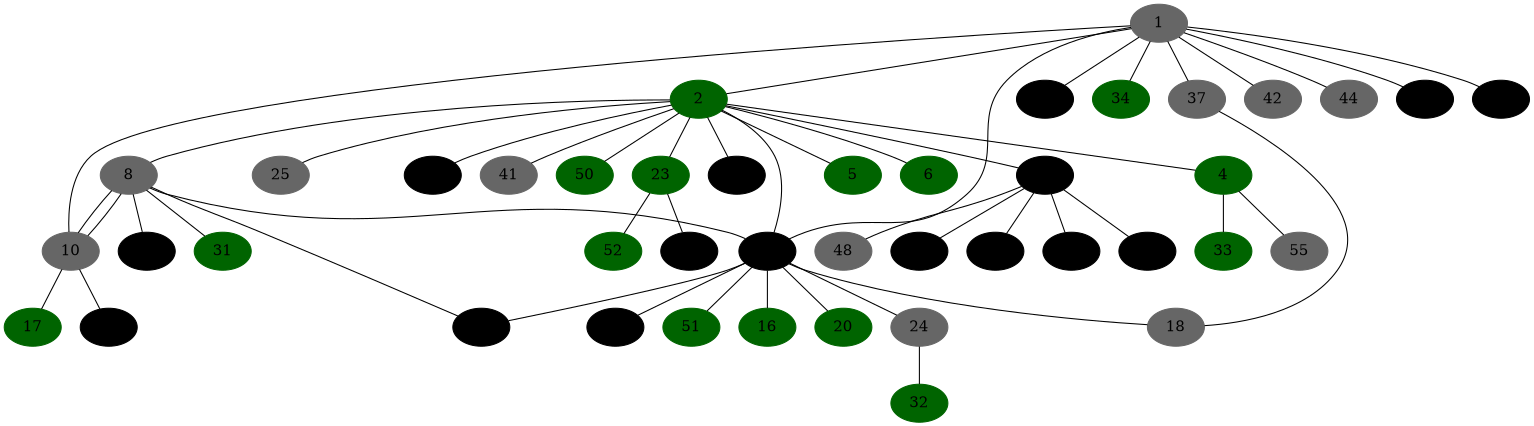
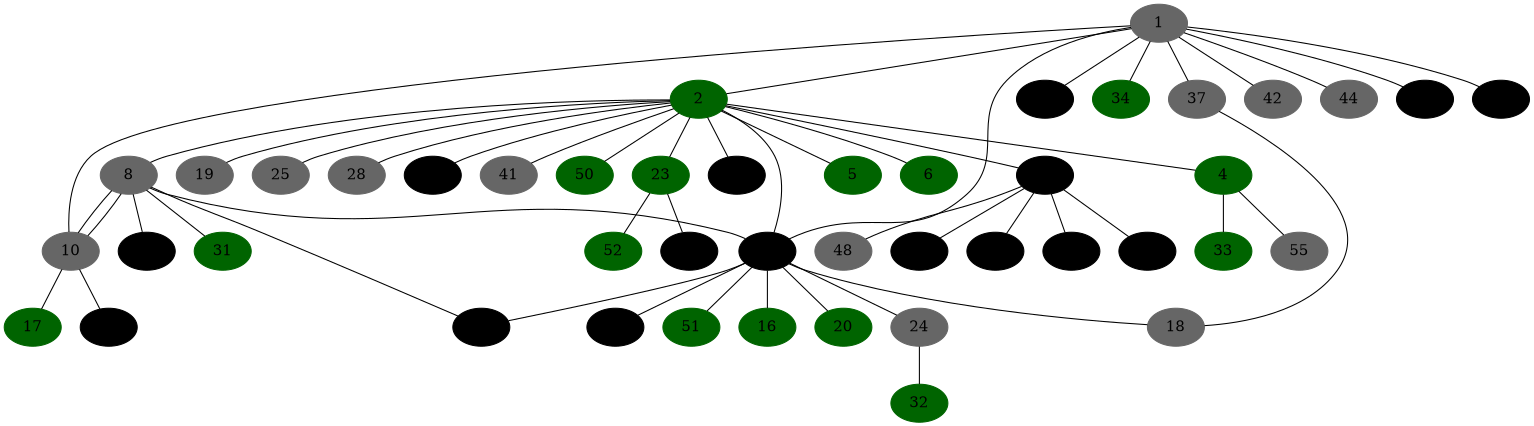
none -> (205, 175)
none -> (357, 175)
